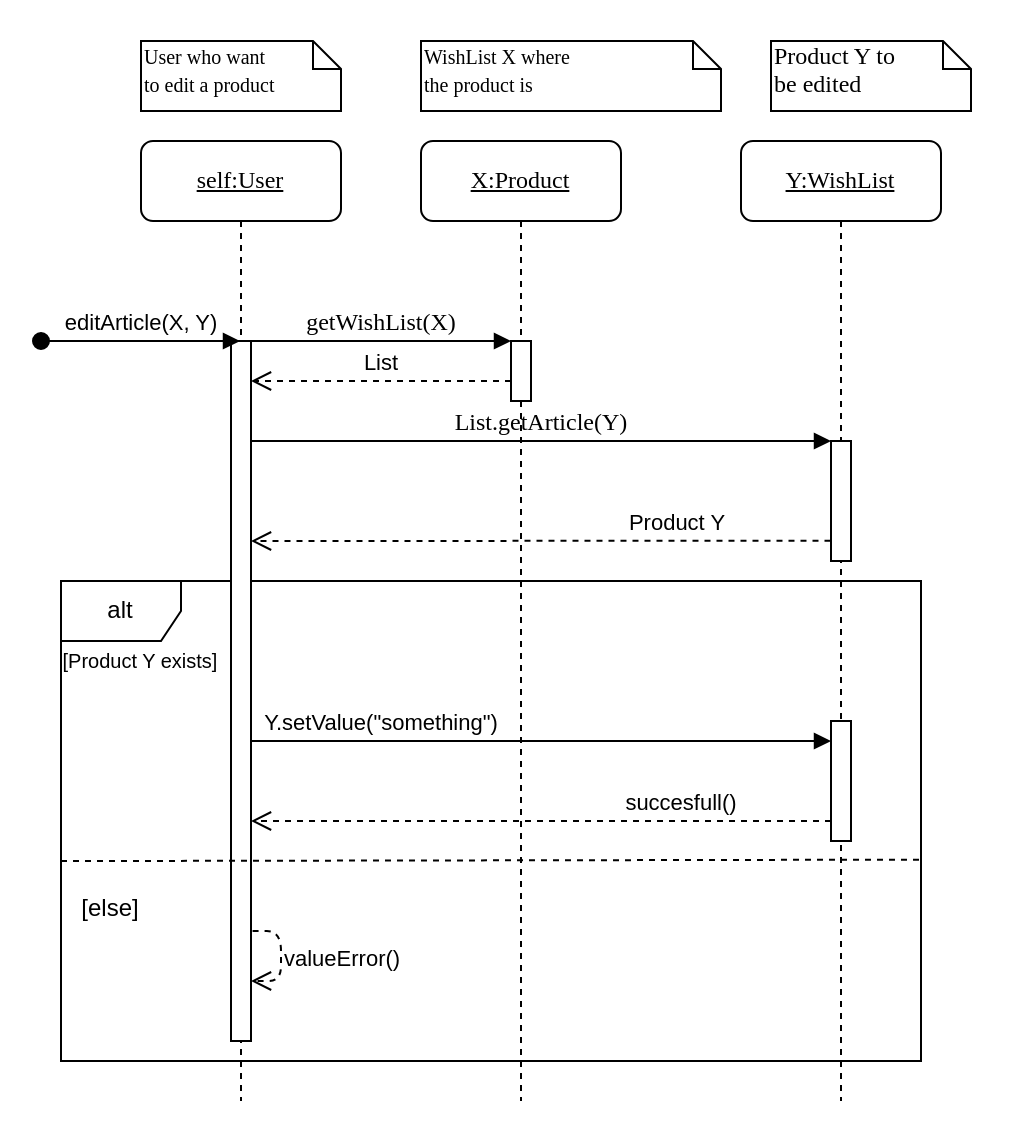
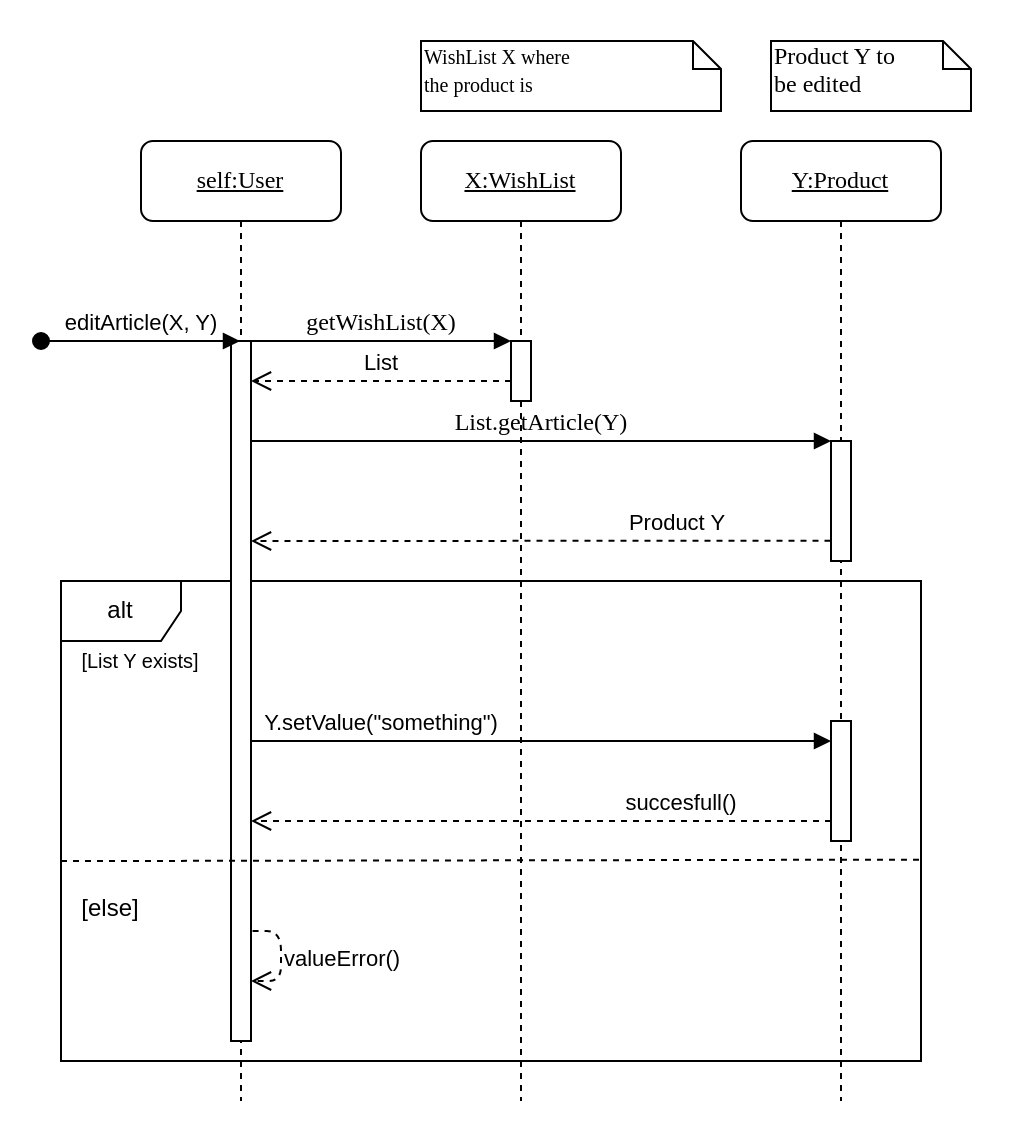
(241, 76) -> none
(521, 181) -> (521, 181)
(841, 181) -> (841, 181)
(141, 661) -> (141, 661)
